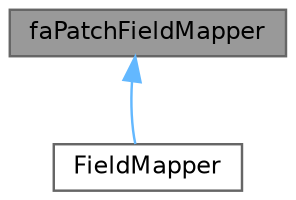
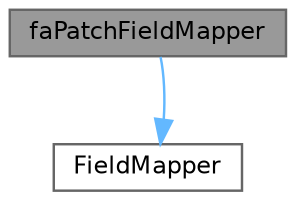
(132, 113) -> (164, 88)
